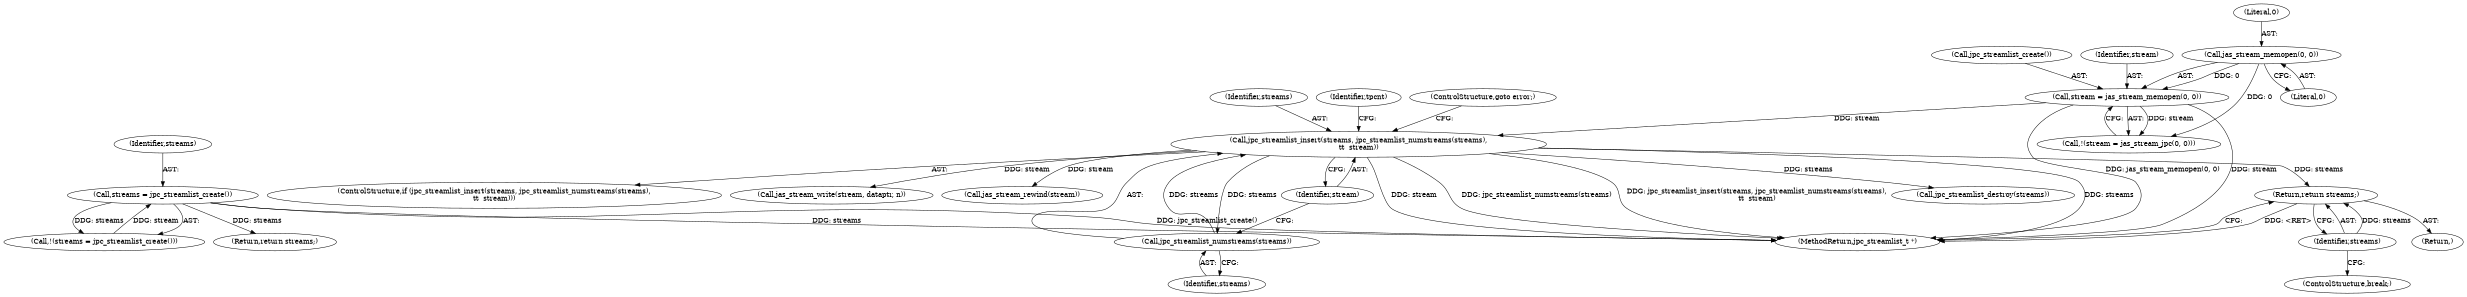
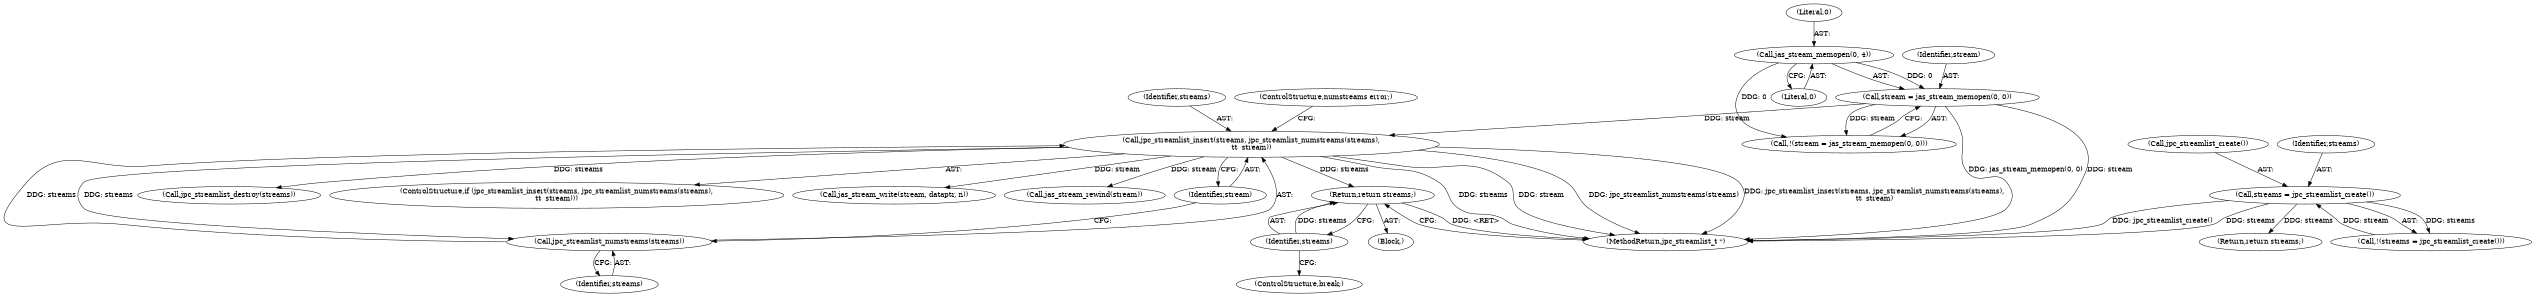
(2262, 55) -> (1814, 55)
(2062, 75) -> (2249, 169)
(1359, 98) -> none
(1483, 98) -> (1326, 98)
(2129, 144) -> (1849, 144)
(2438, 242) -> (1391, 242)
